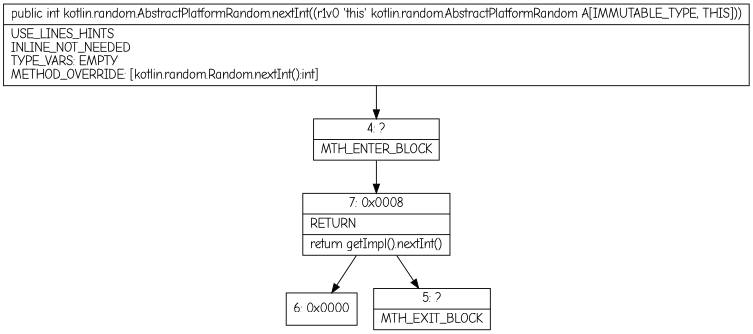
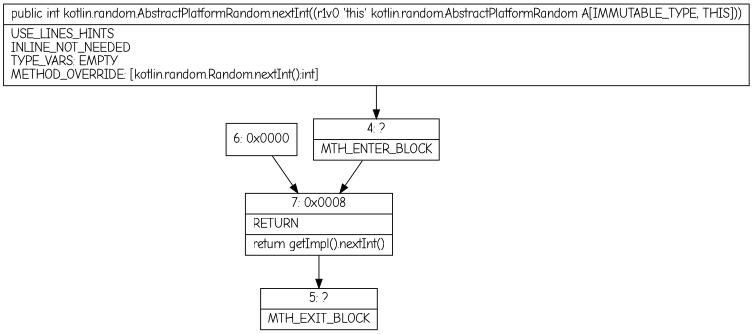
(347, 270) -> (283, 171)
